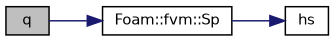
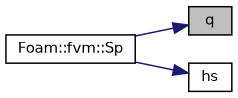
(68, 21) -> (155, 32)
